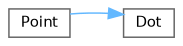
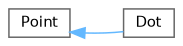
(89, 13) -> (104, 33)
